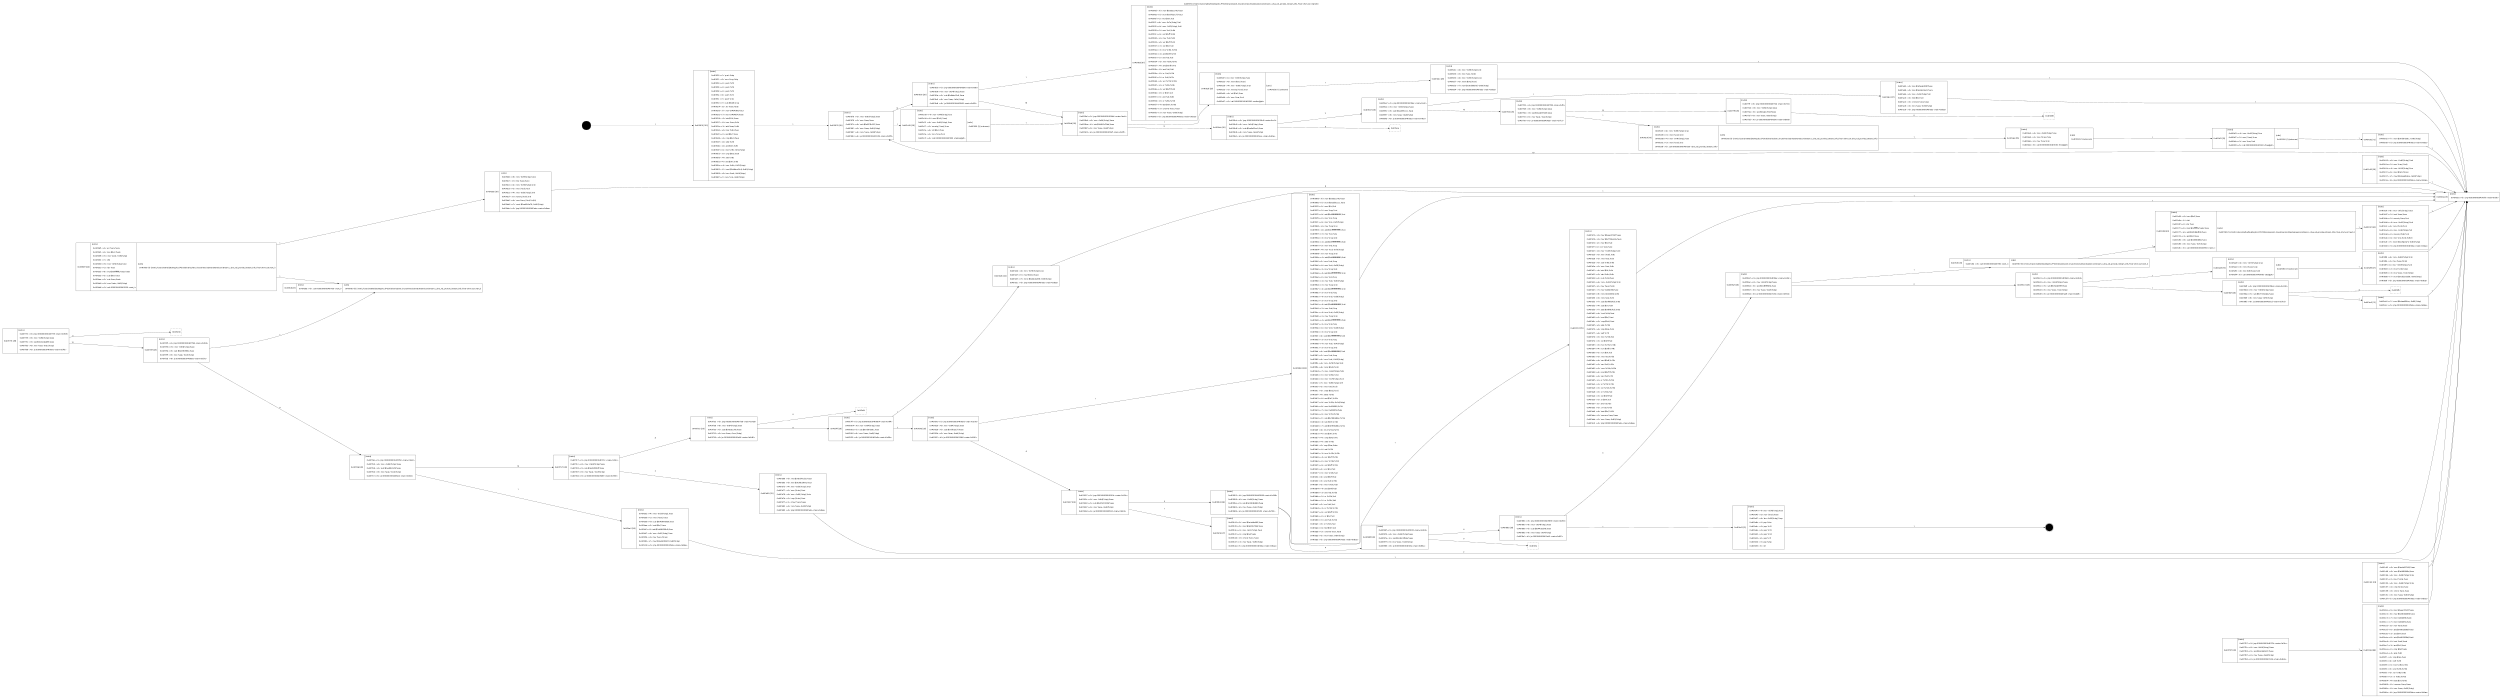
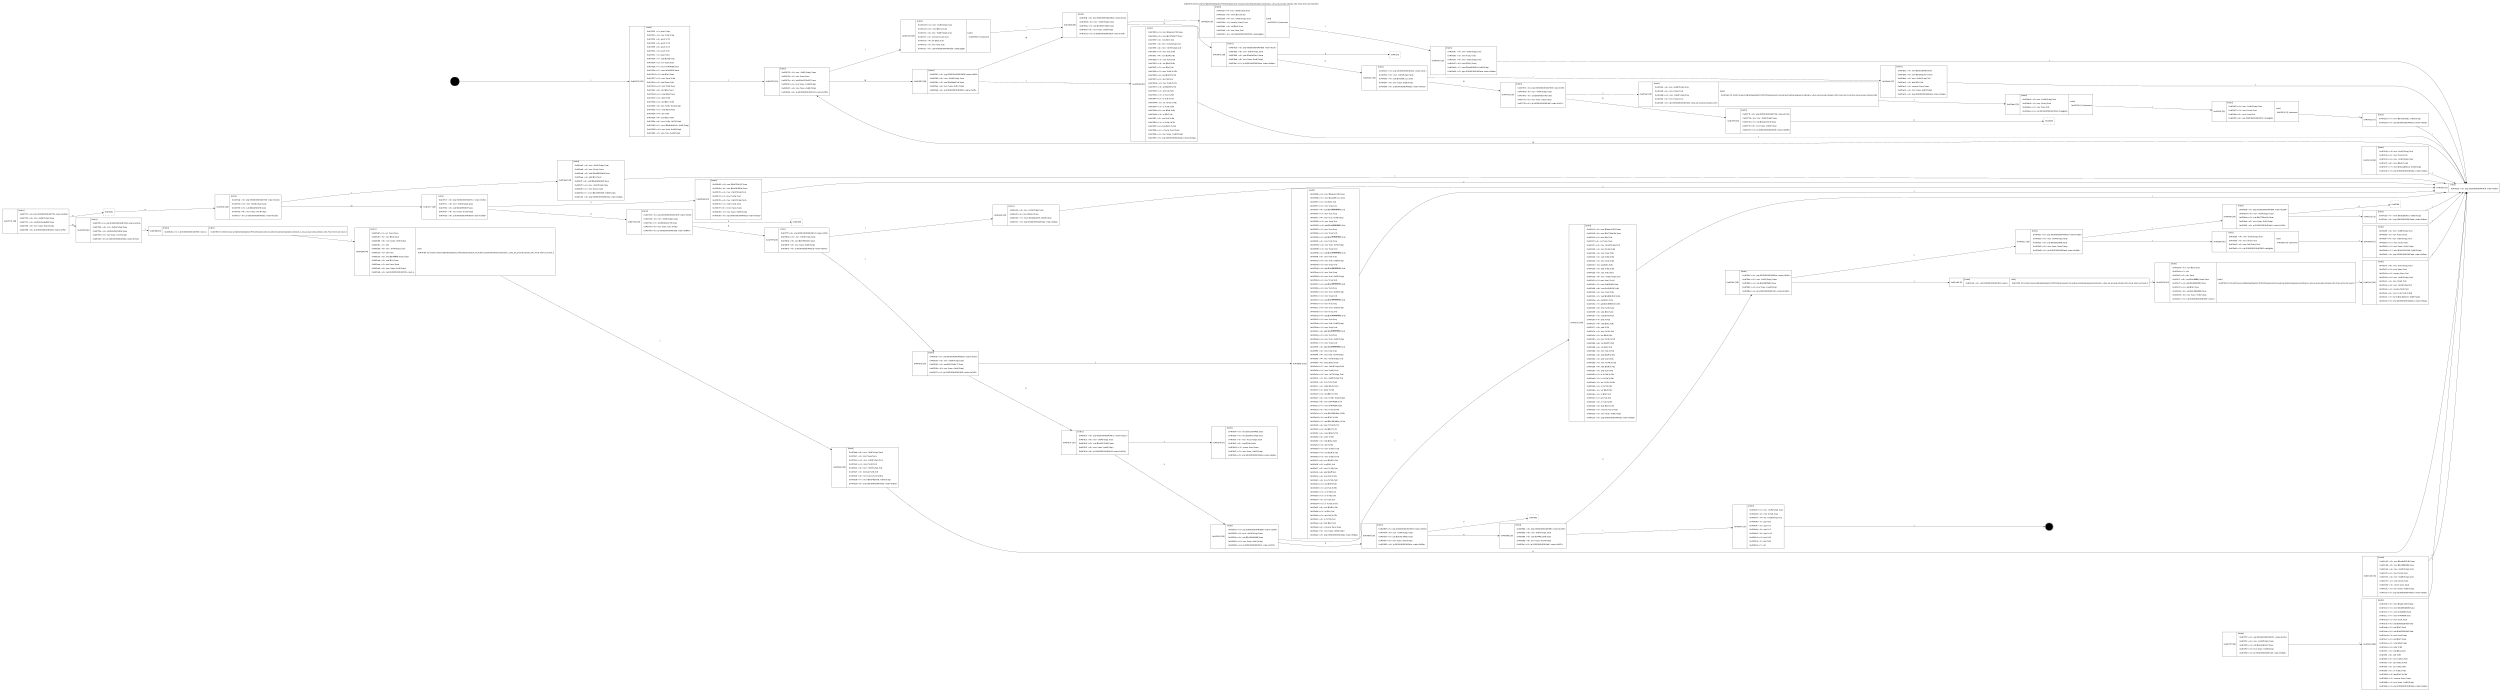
(307, 280) -> (323, 238)
(279, 408) -> (164, 210)
